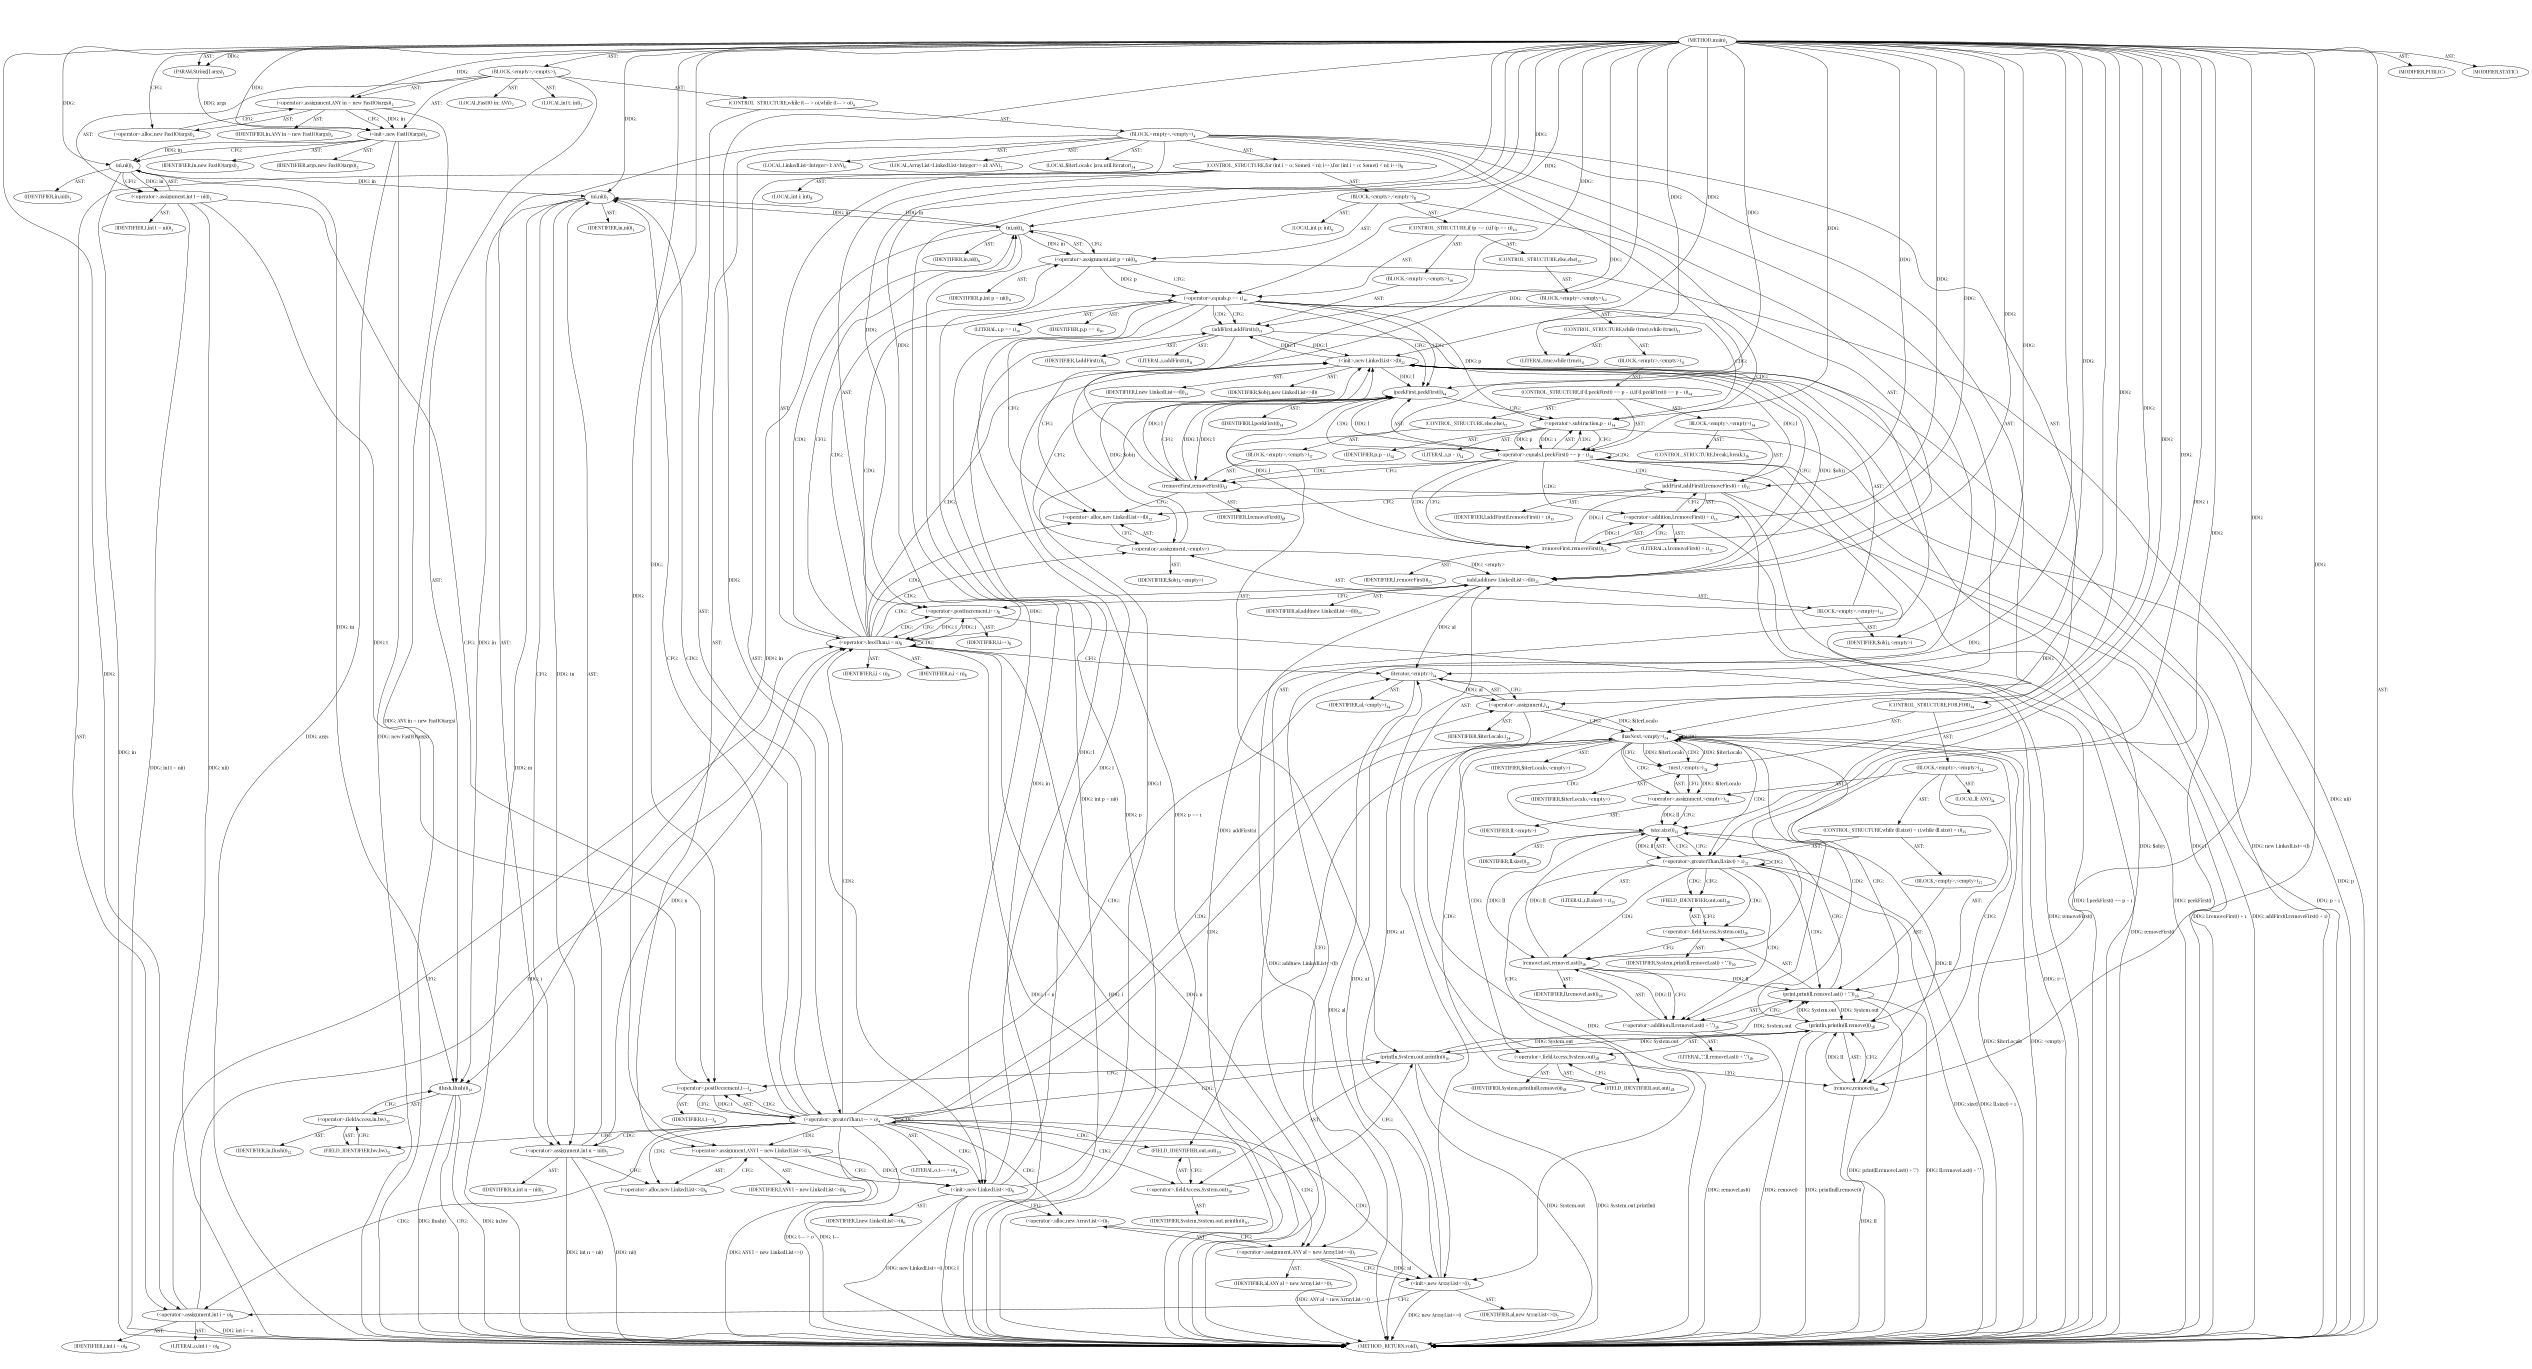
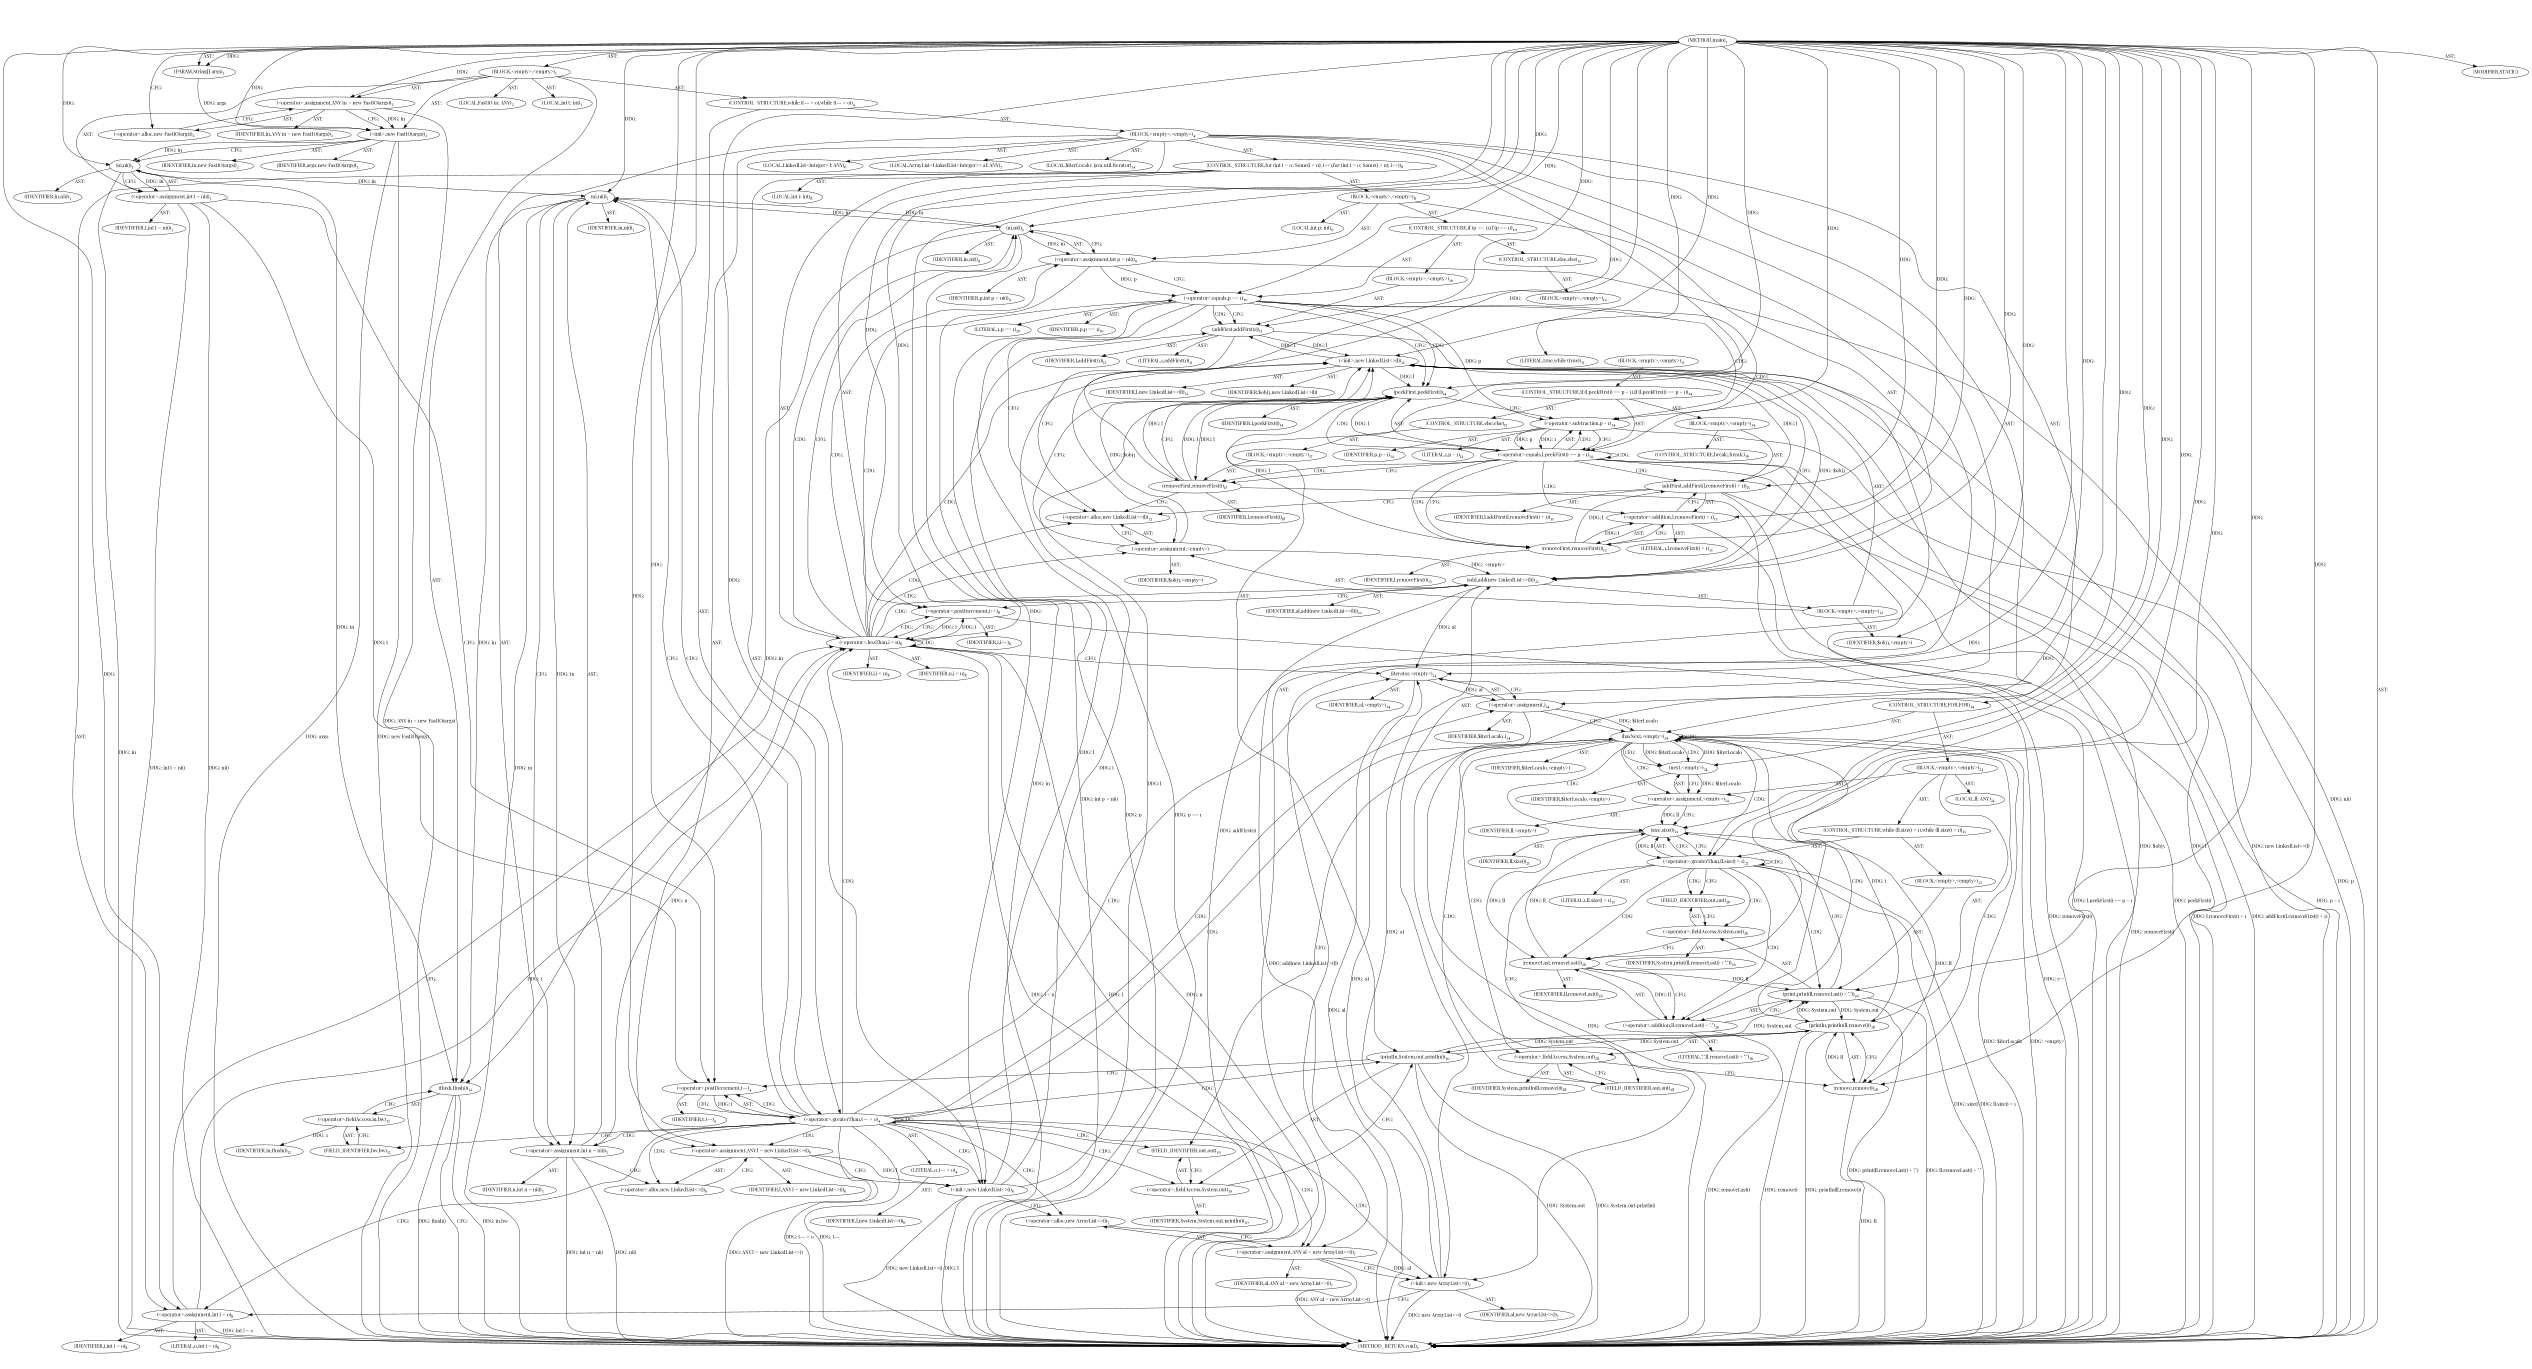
(2422, 72) -> none
(1622, 330) -> none
(2201, 502) -> (2201, 502)
(1879, 882) -> (1879, 882)
(321, 1136) -> (321, 1136)
(920, 1202) -> (906, 1198)
